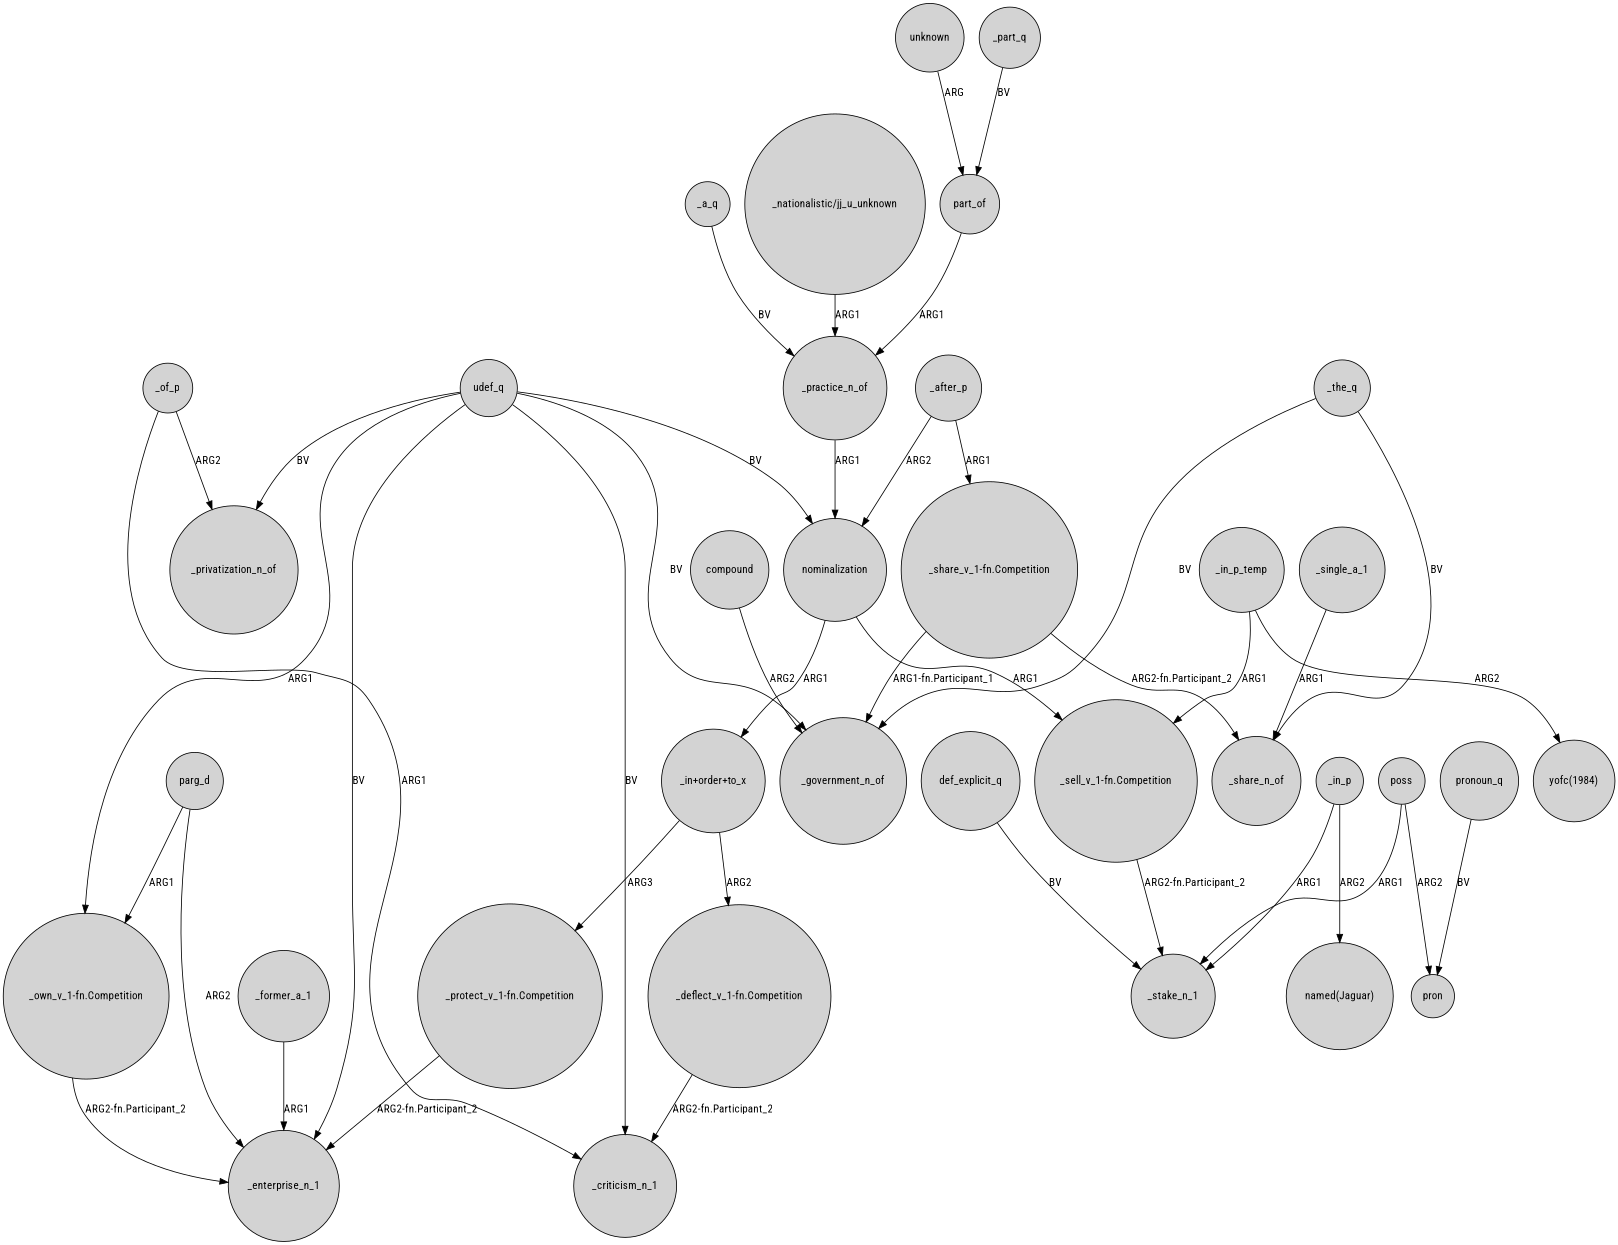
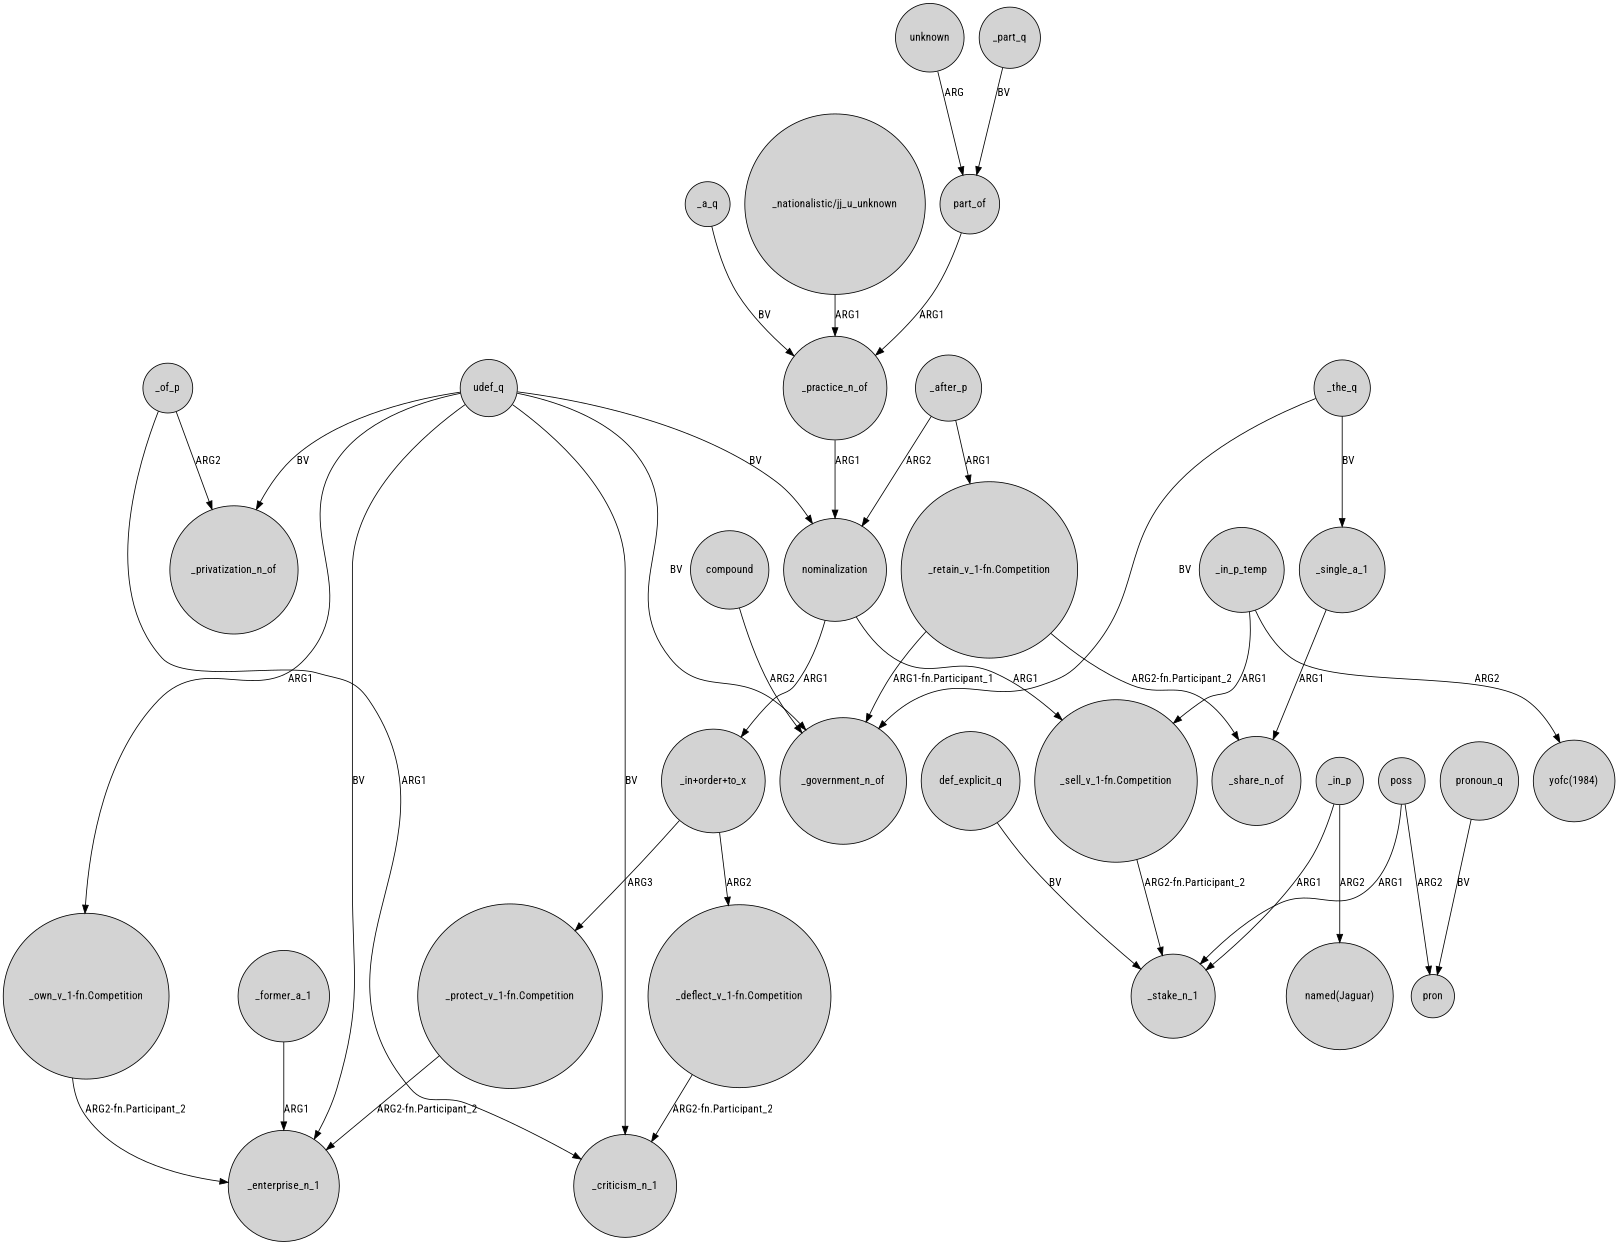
(989, 570) -> (989, 570)
(1431, 616) -> (1342, 467)
(195, 781) -> none
